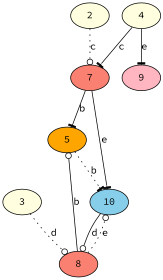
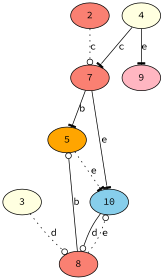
(90, 16) -> (90, 16)
(94, 171) -> (94, 171)
